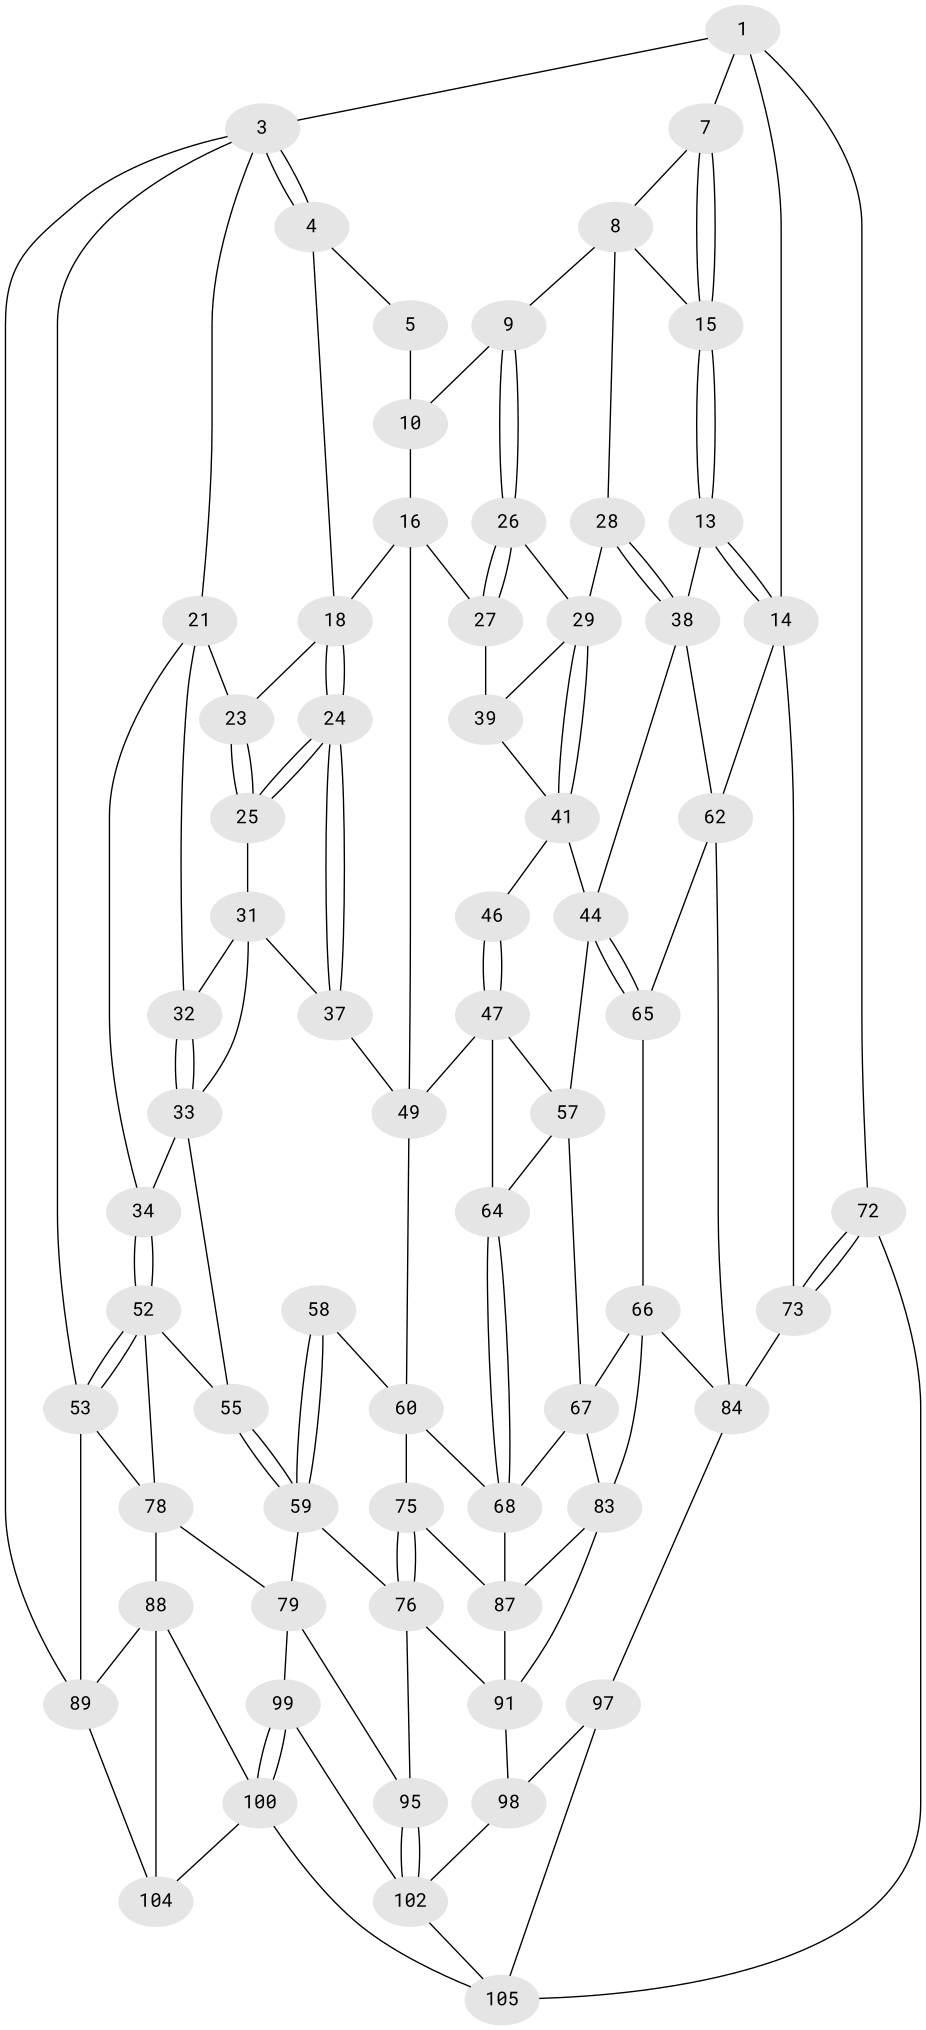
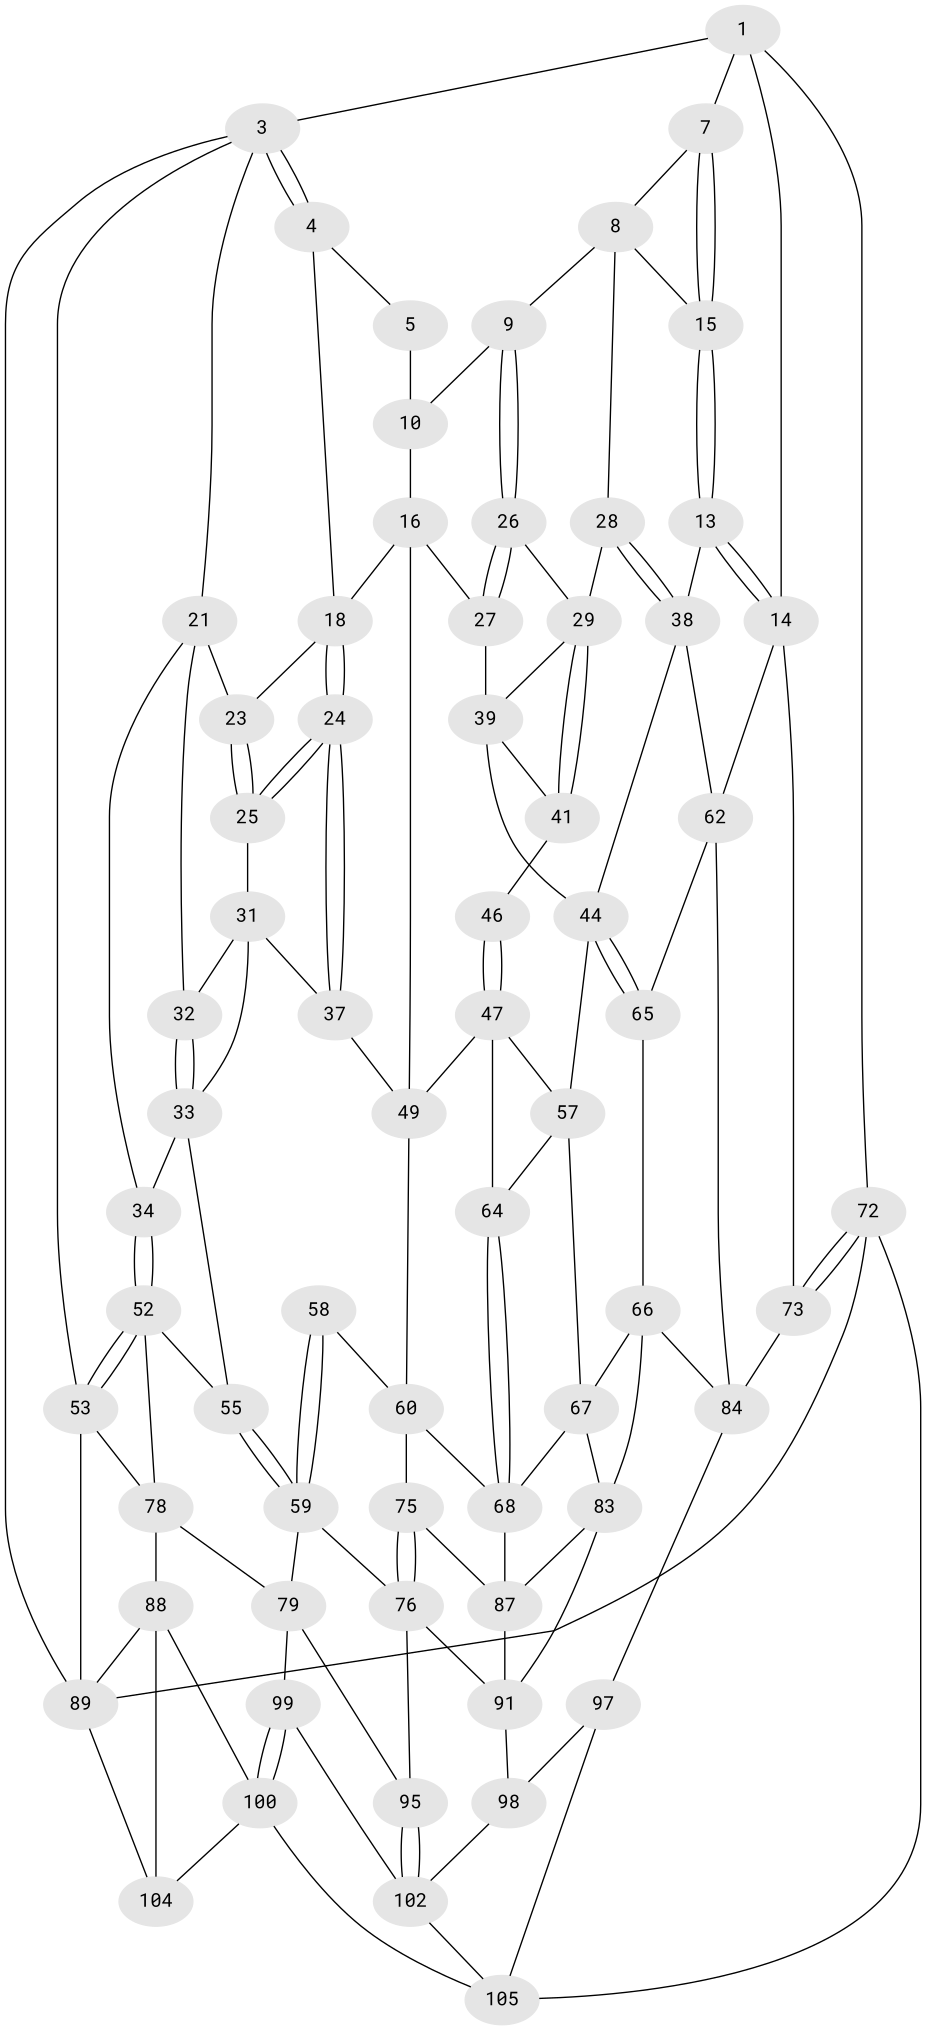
(577, 867) -> (507, 831)
none -> (593, 1612)
